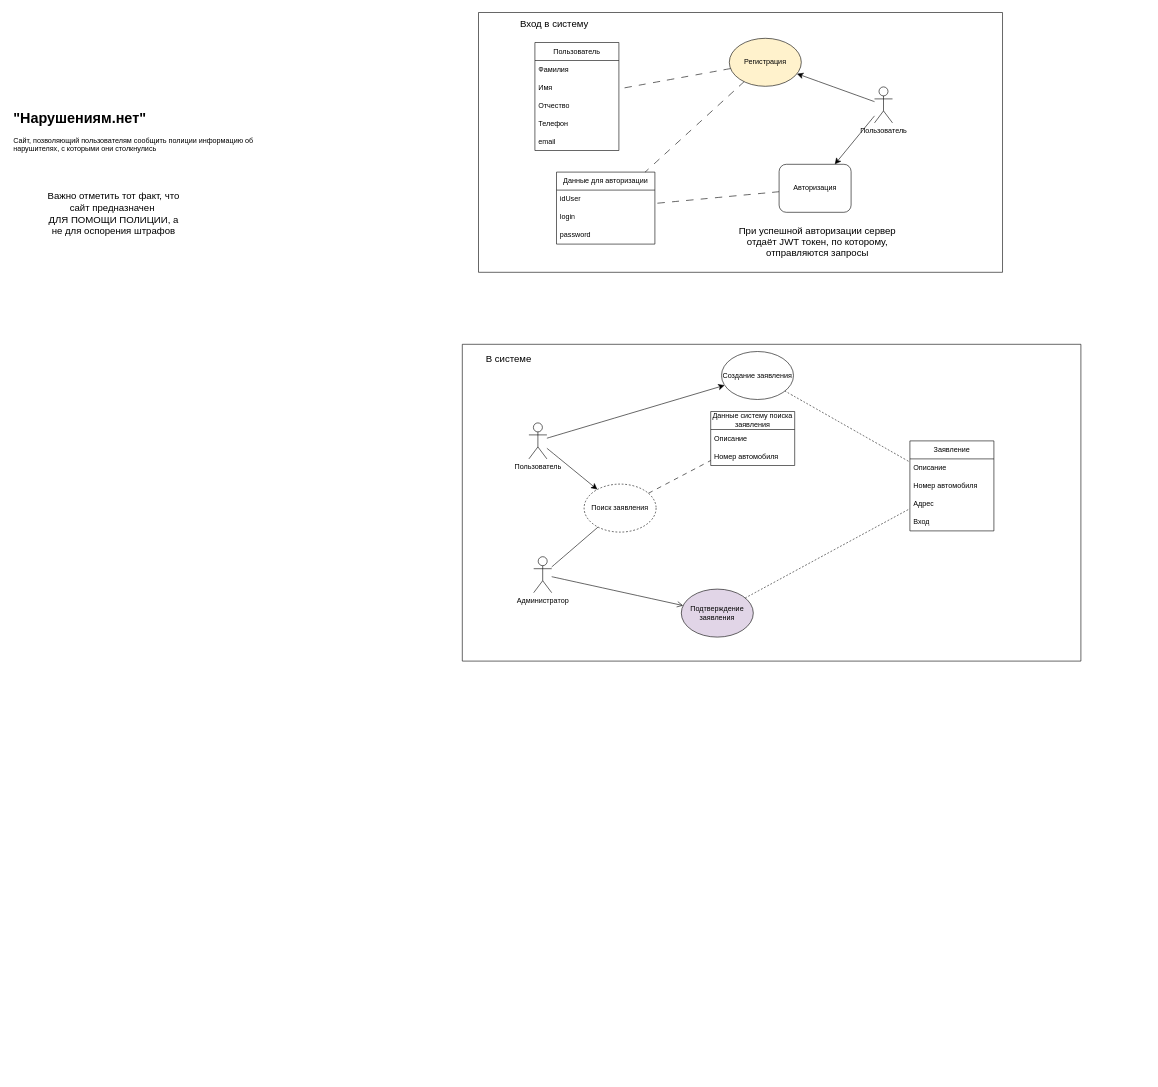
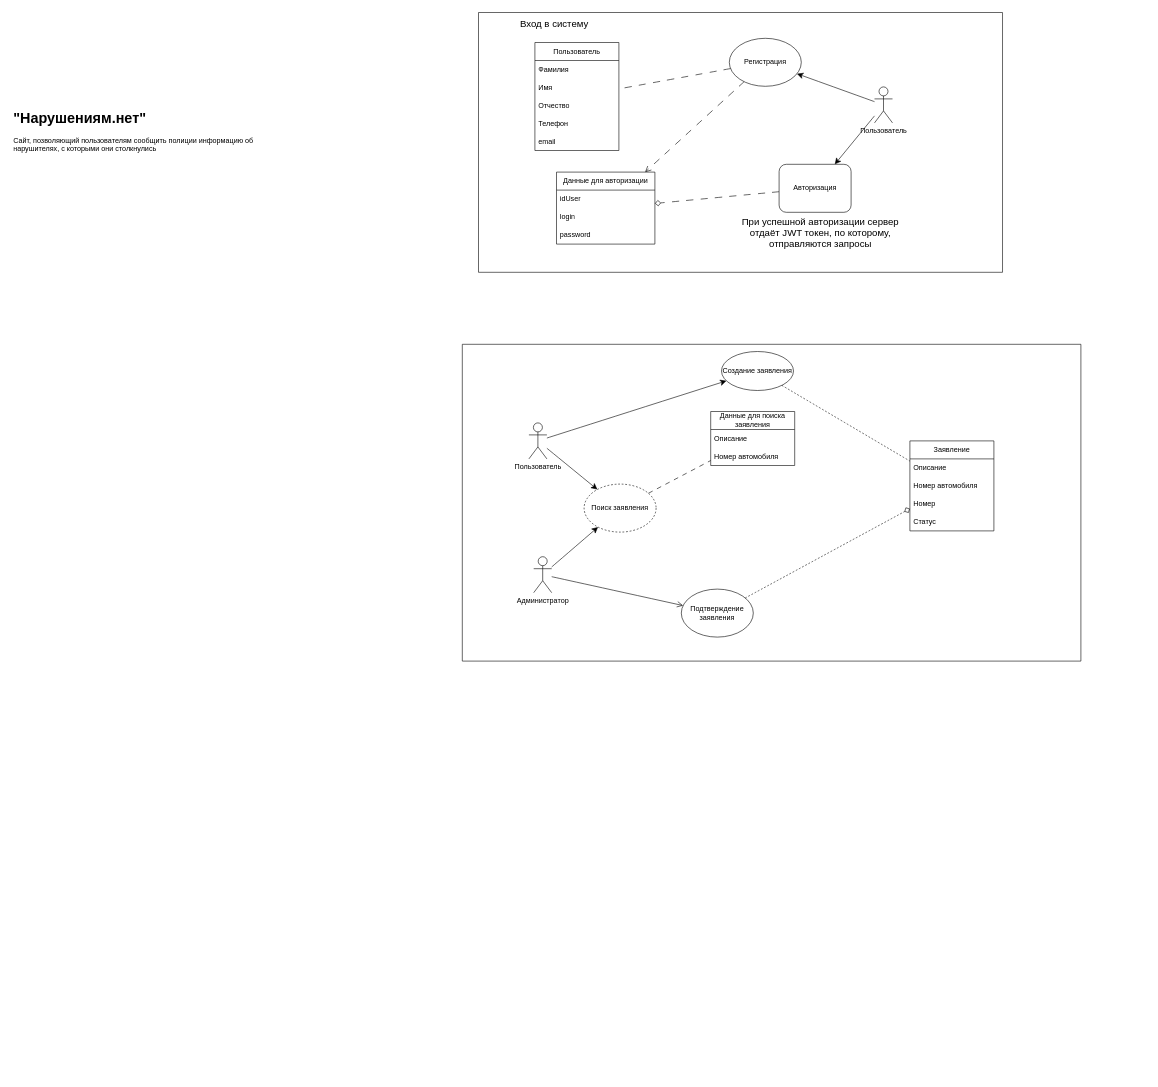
(765, 62) -> (765, 62)
(647, 170) -> (648, 169)
(659, 203) -> (662, 203)
(114, 213) -> none
(818, 242) -> (821, 233)
(509, 358) -> none
(758, 375) -> (758, 371)
(753, 420) -> (753, 420)
(924, 504) -> (924, 504)
(905, 511) -> (904, 512)
(922, 522) -> (926, 522)
(595, 530) -> (593, 531)
(717, 613) -> (717, 613)
